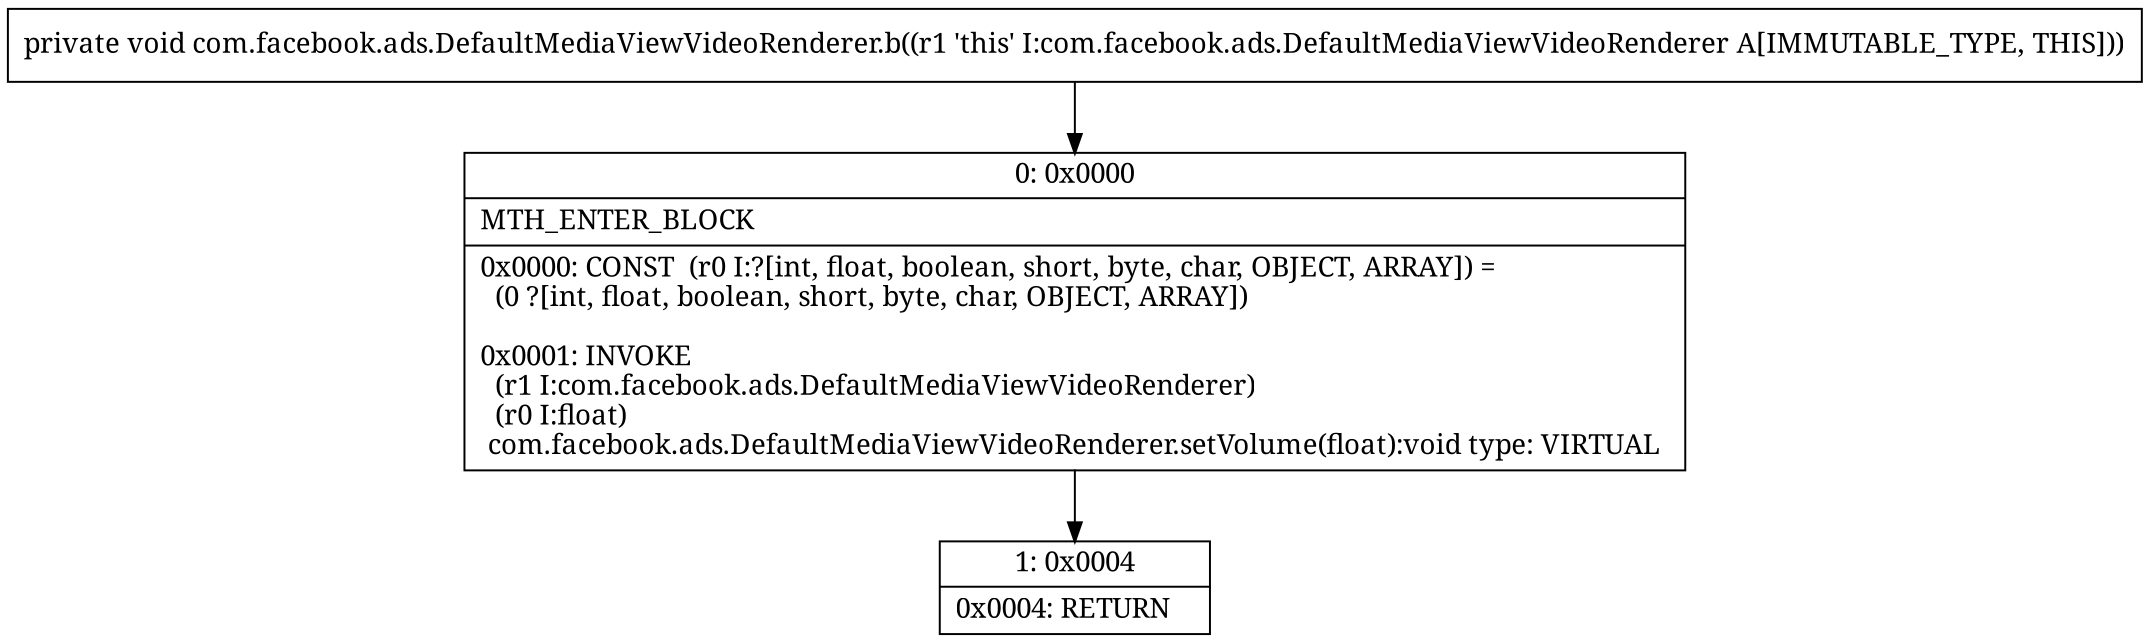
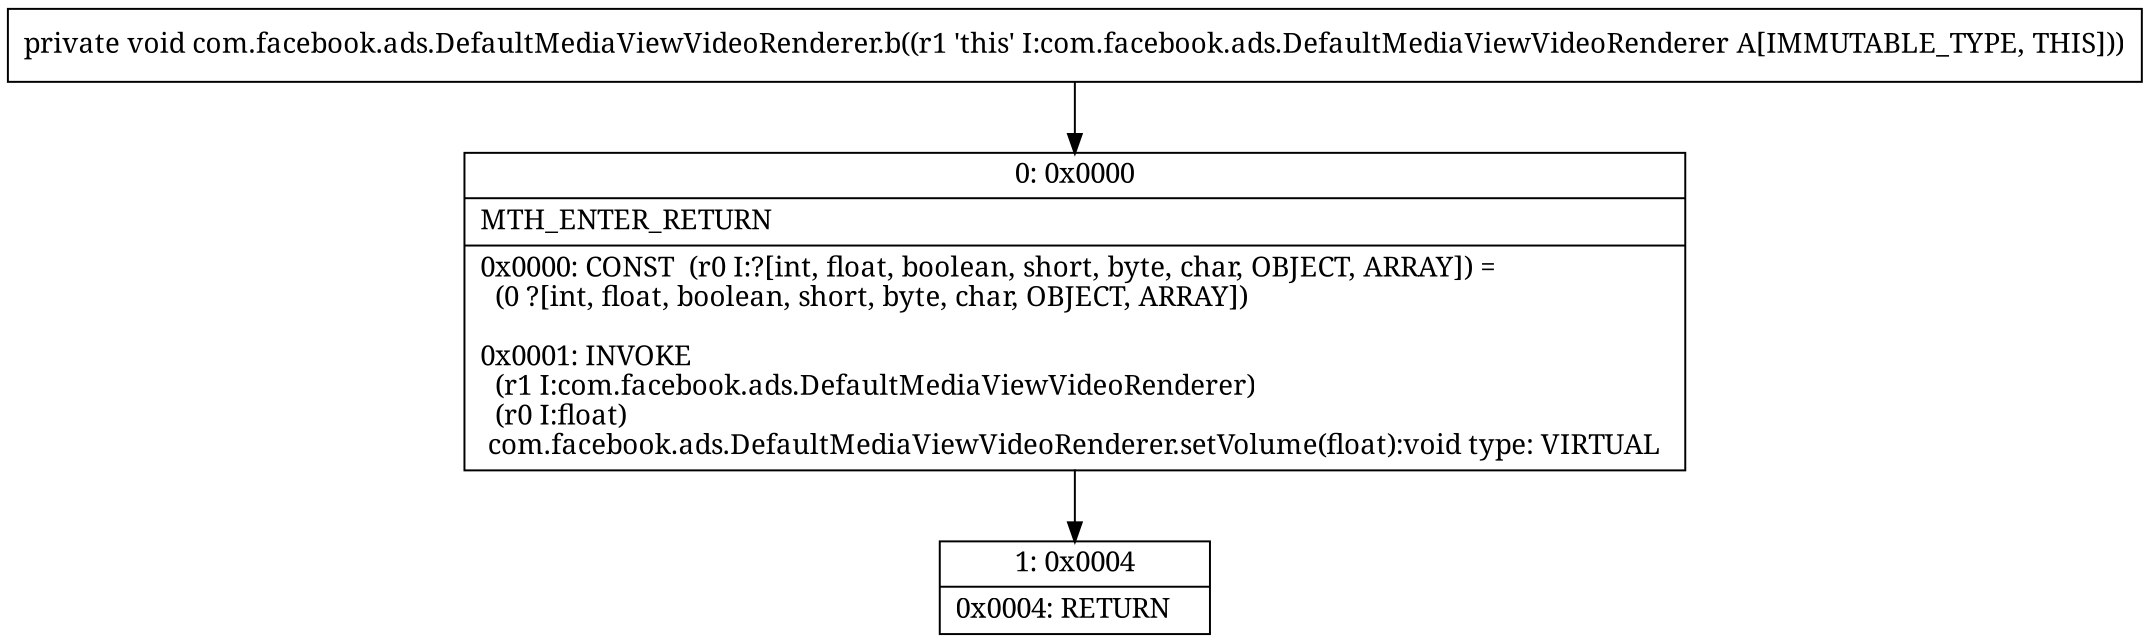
(617, 221) -> (626, 221)
